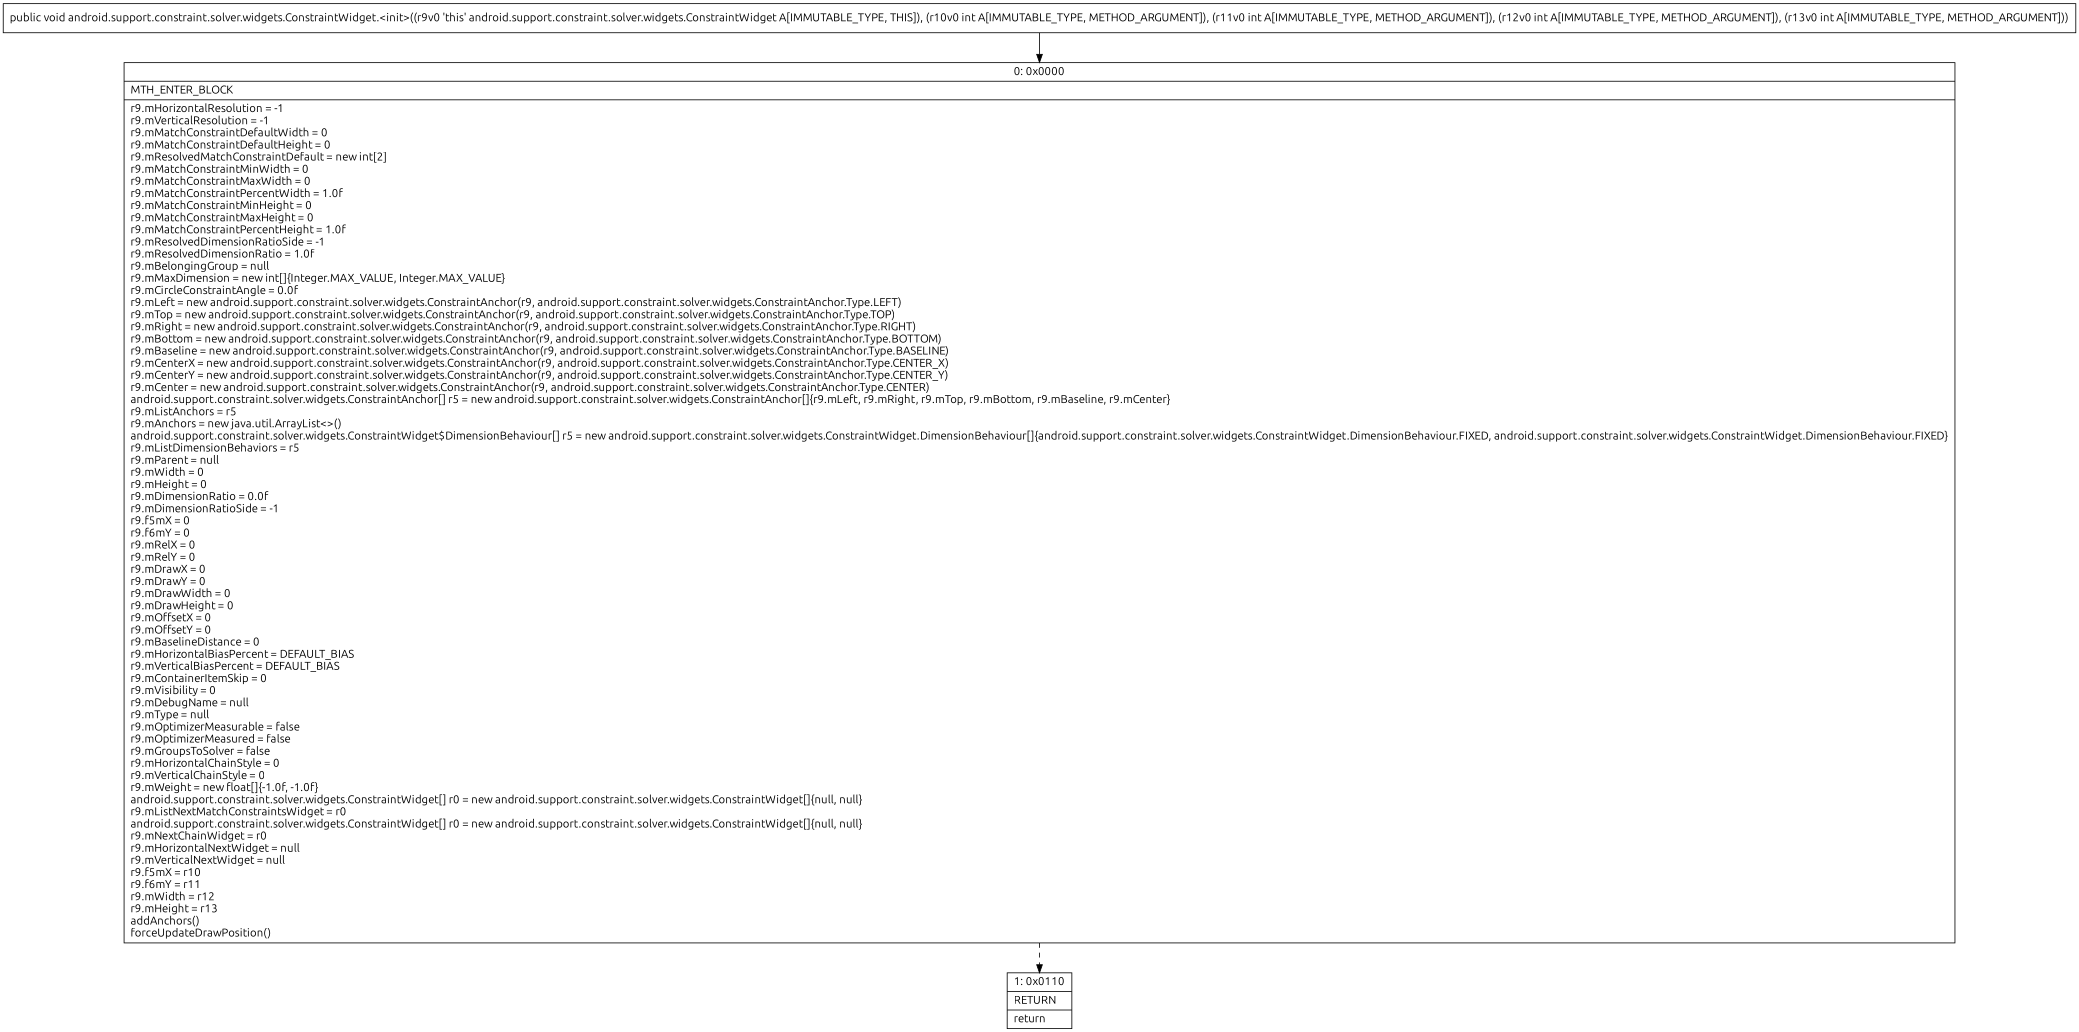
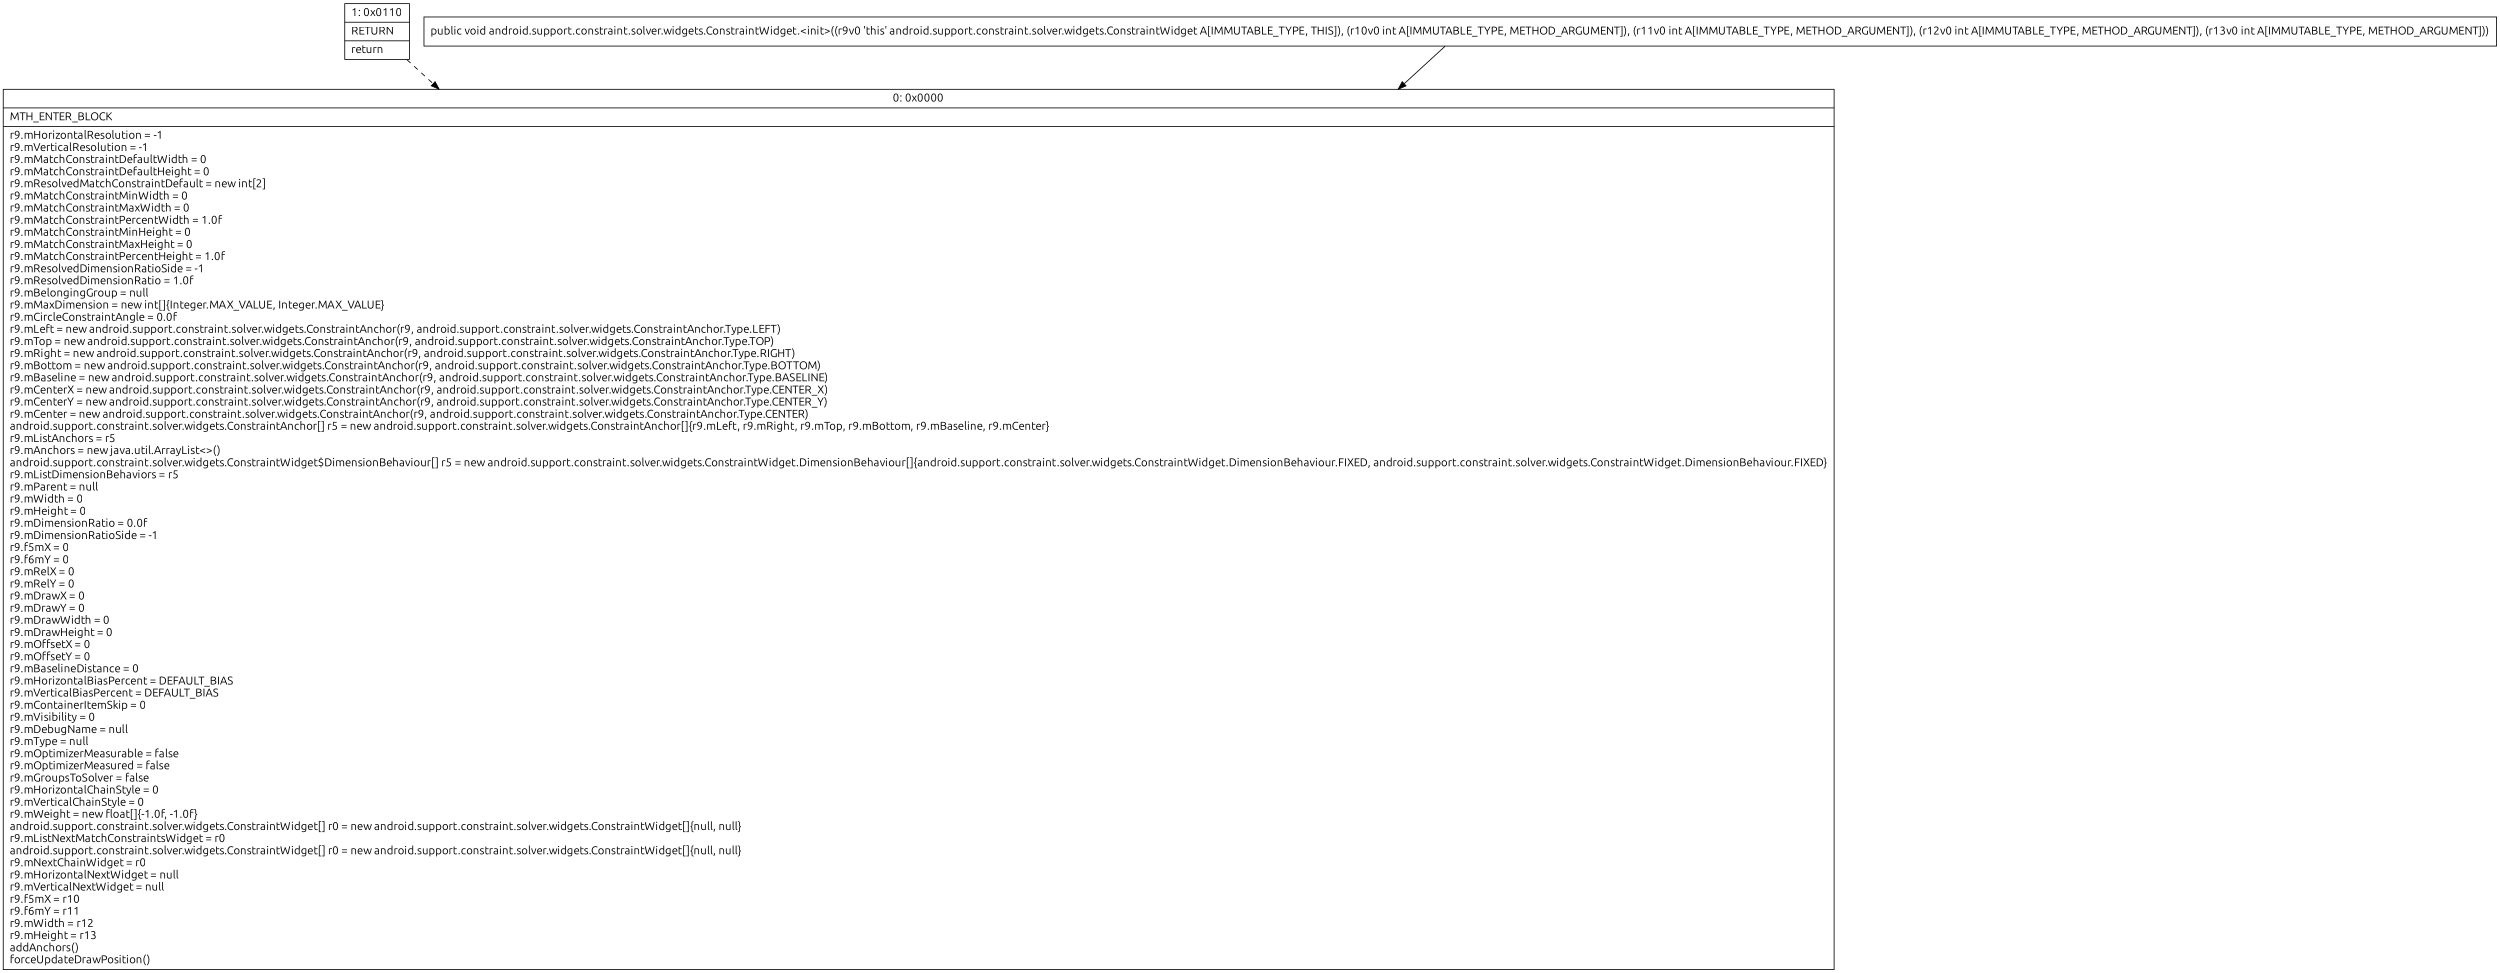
(1040, 954) -> (420, 72)
